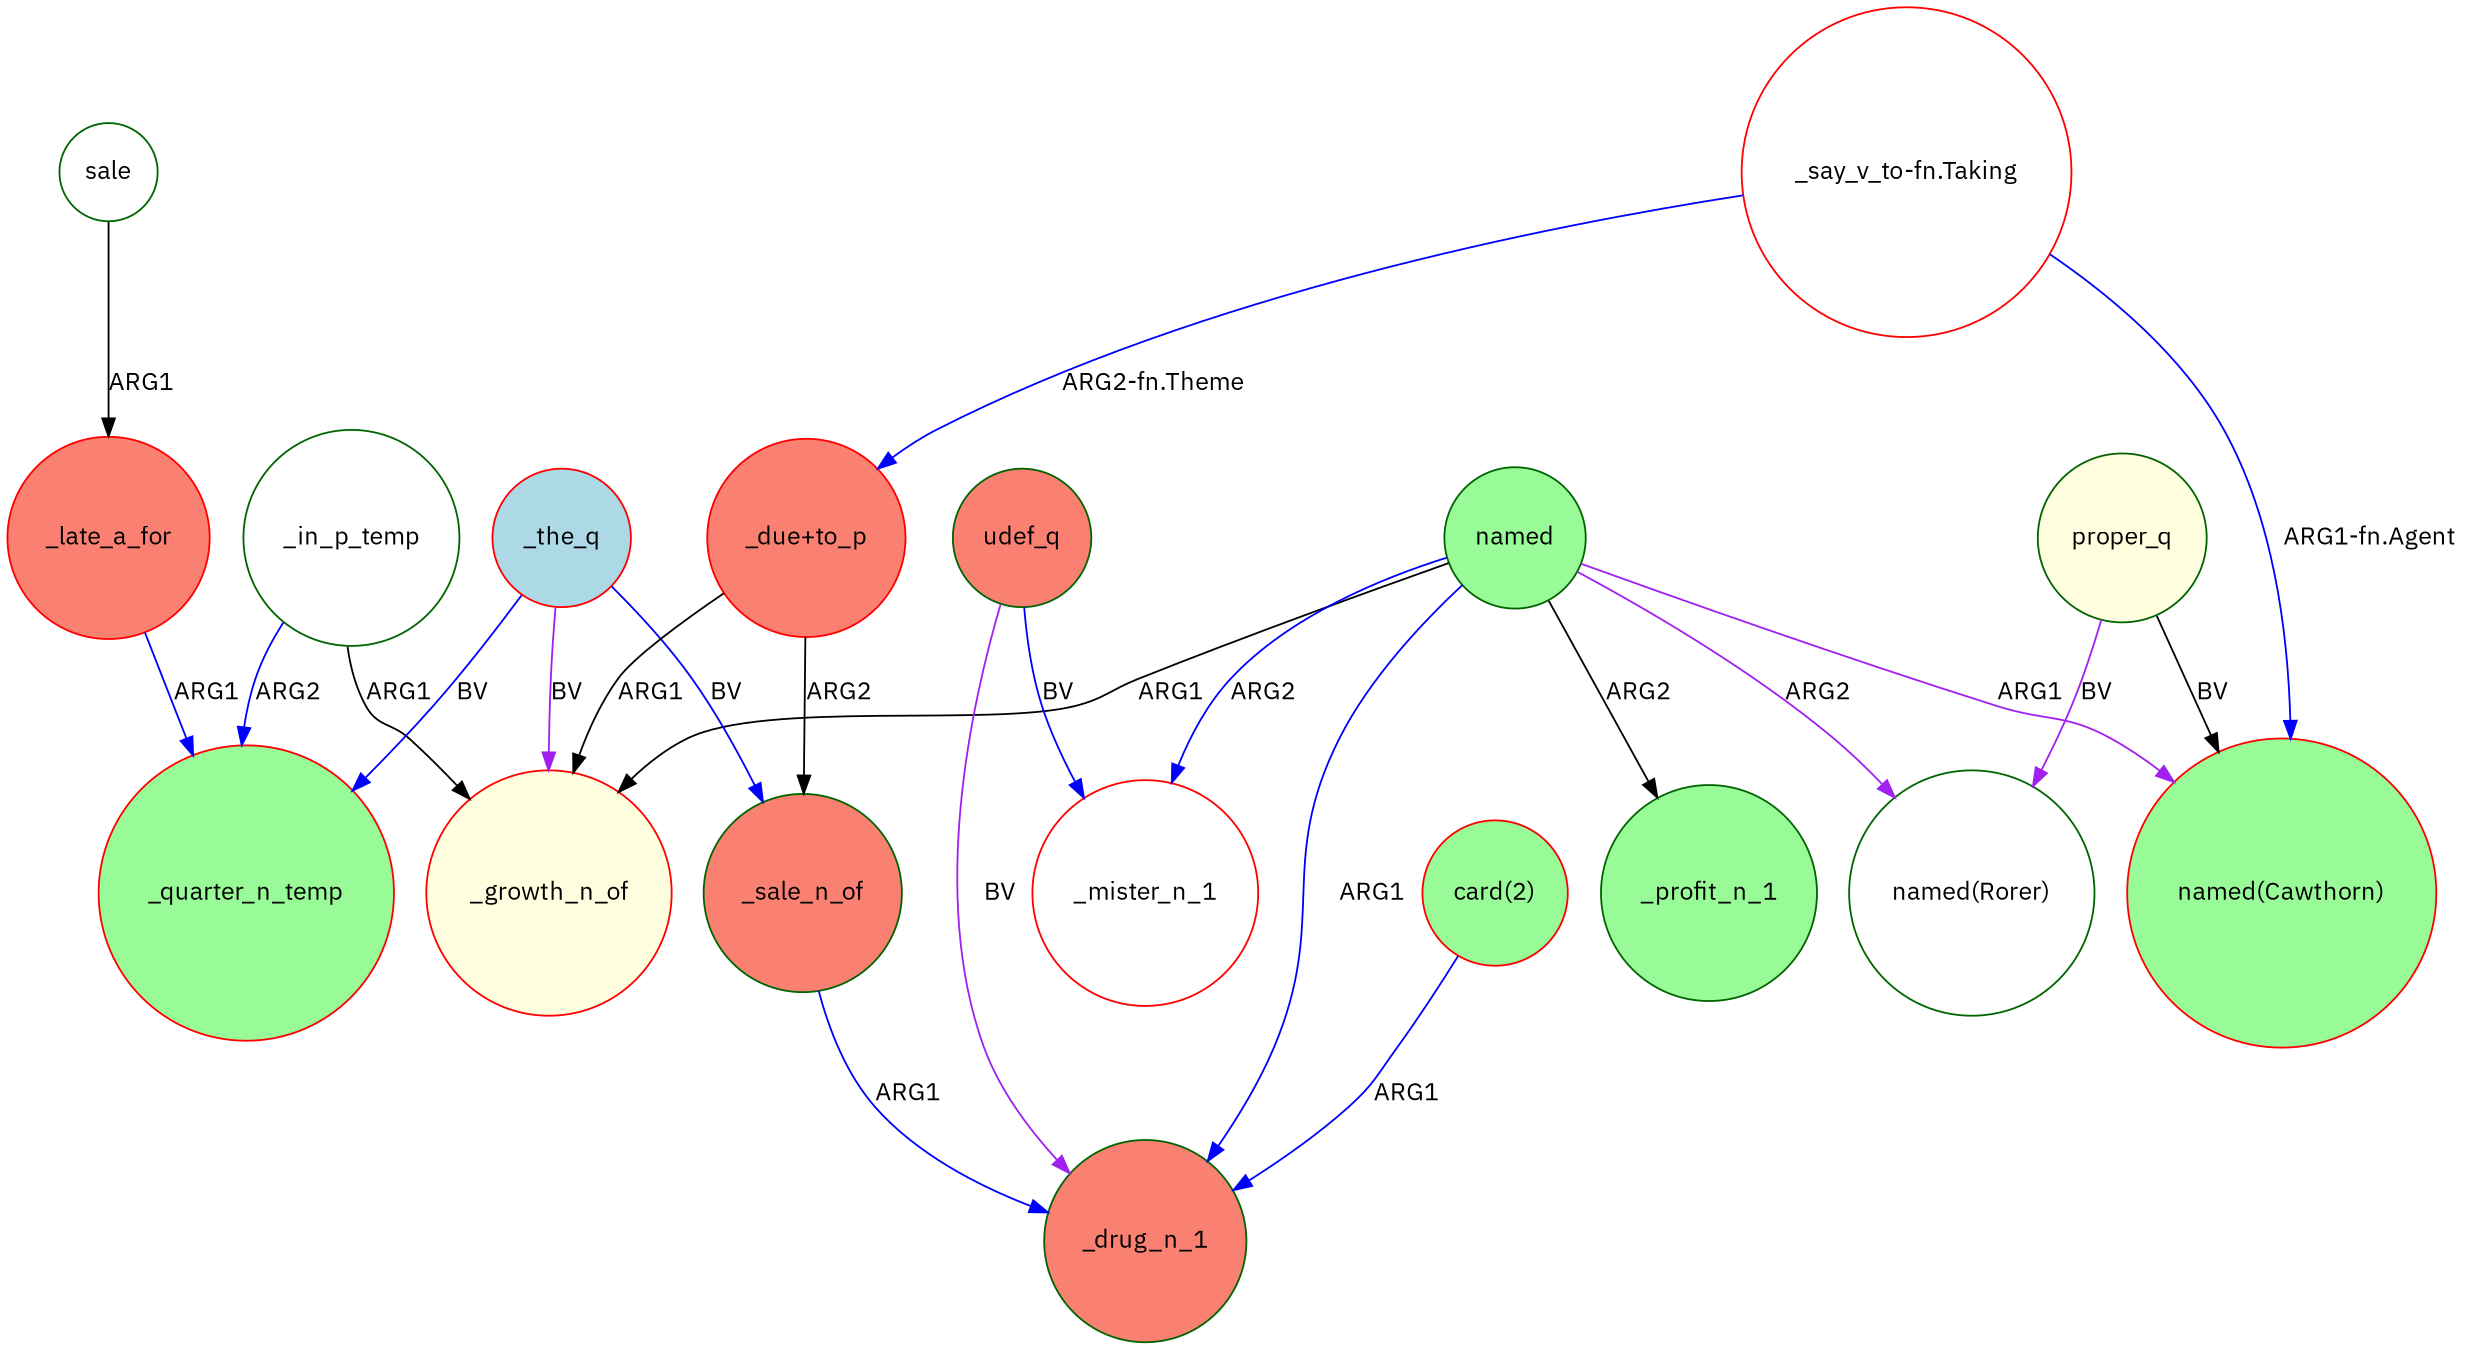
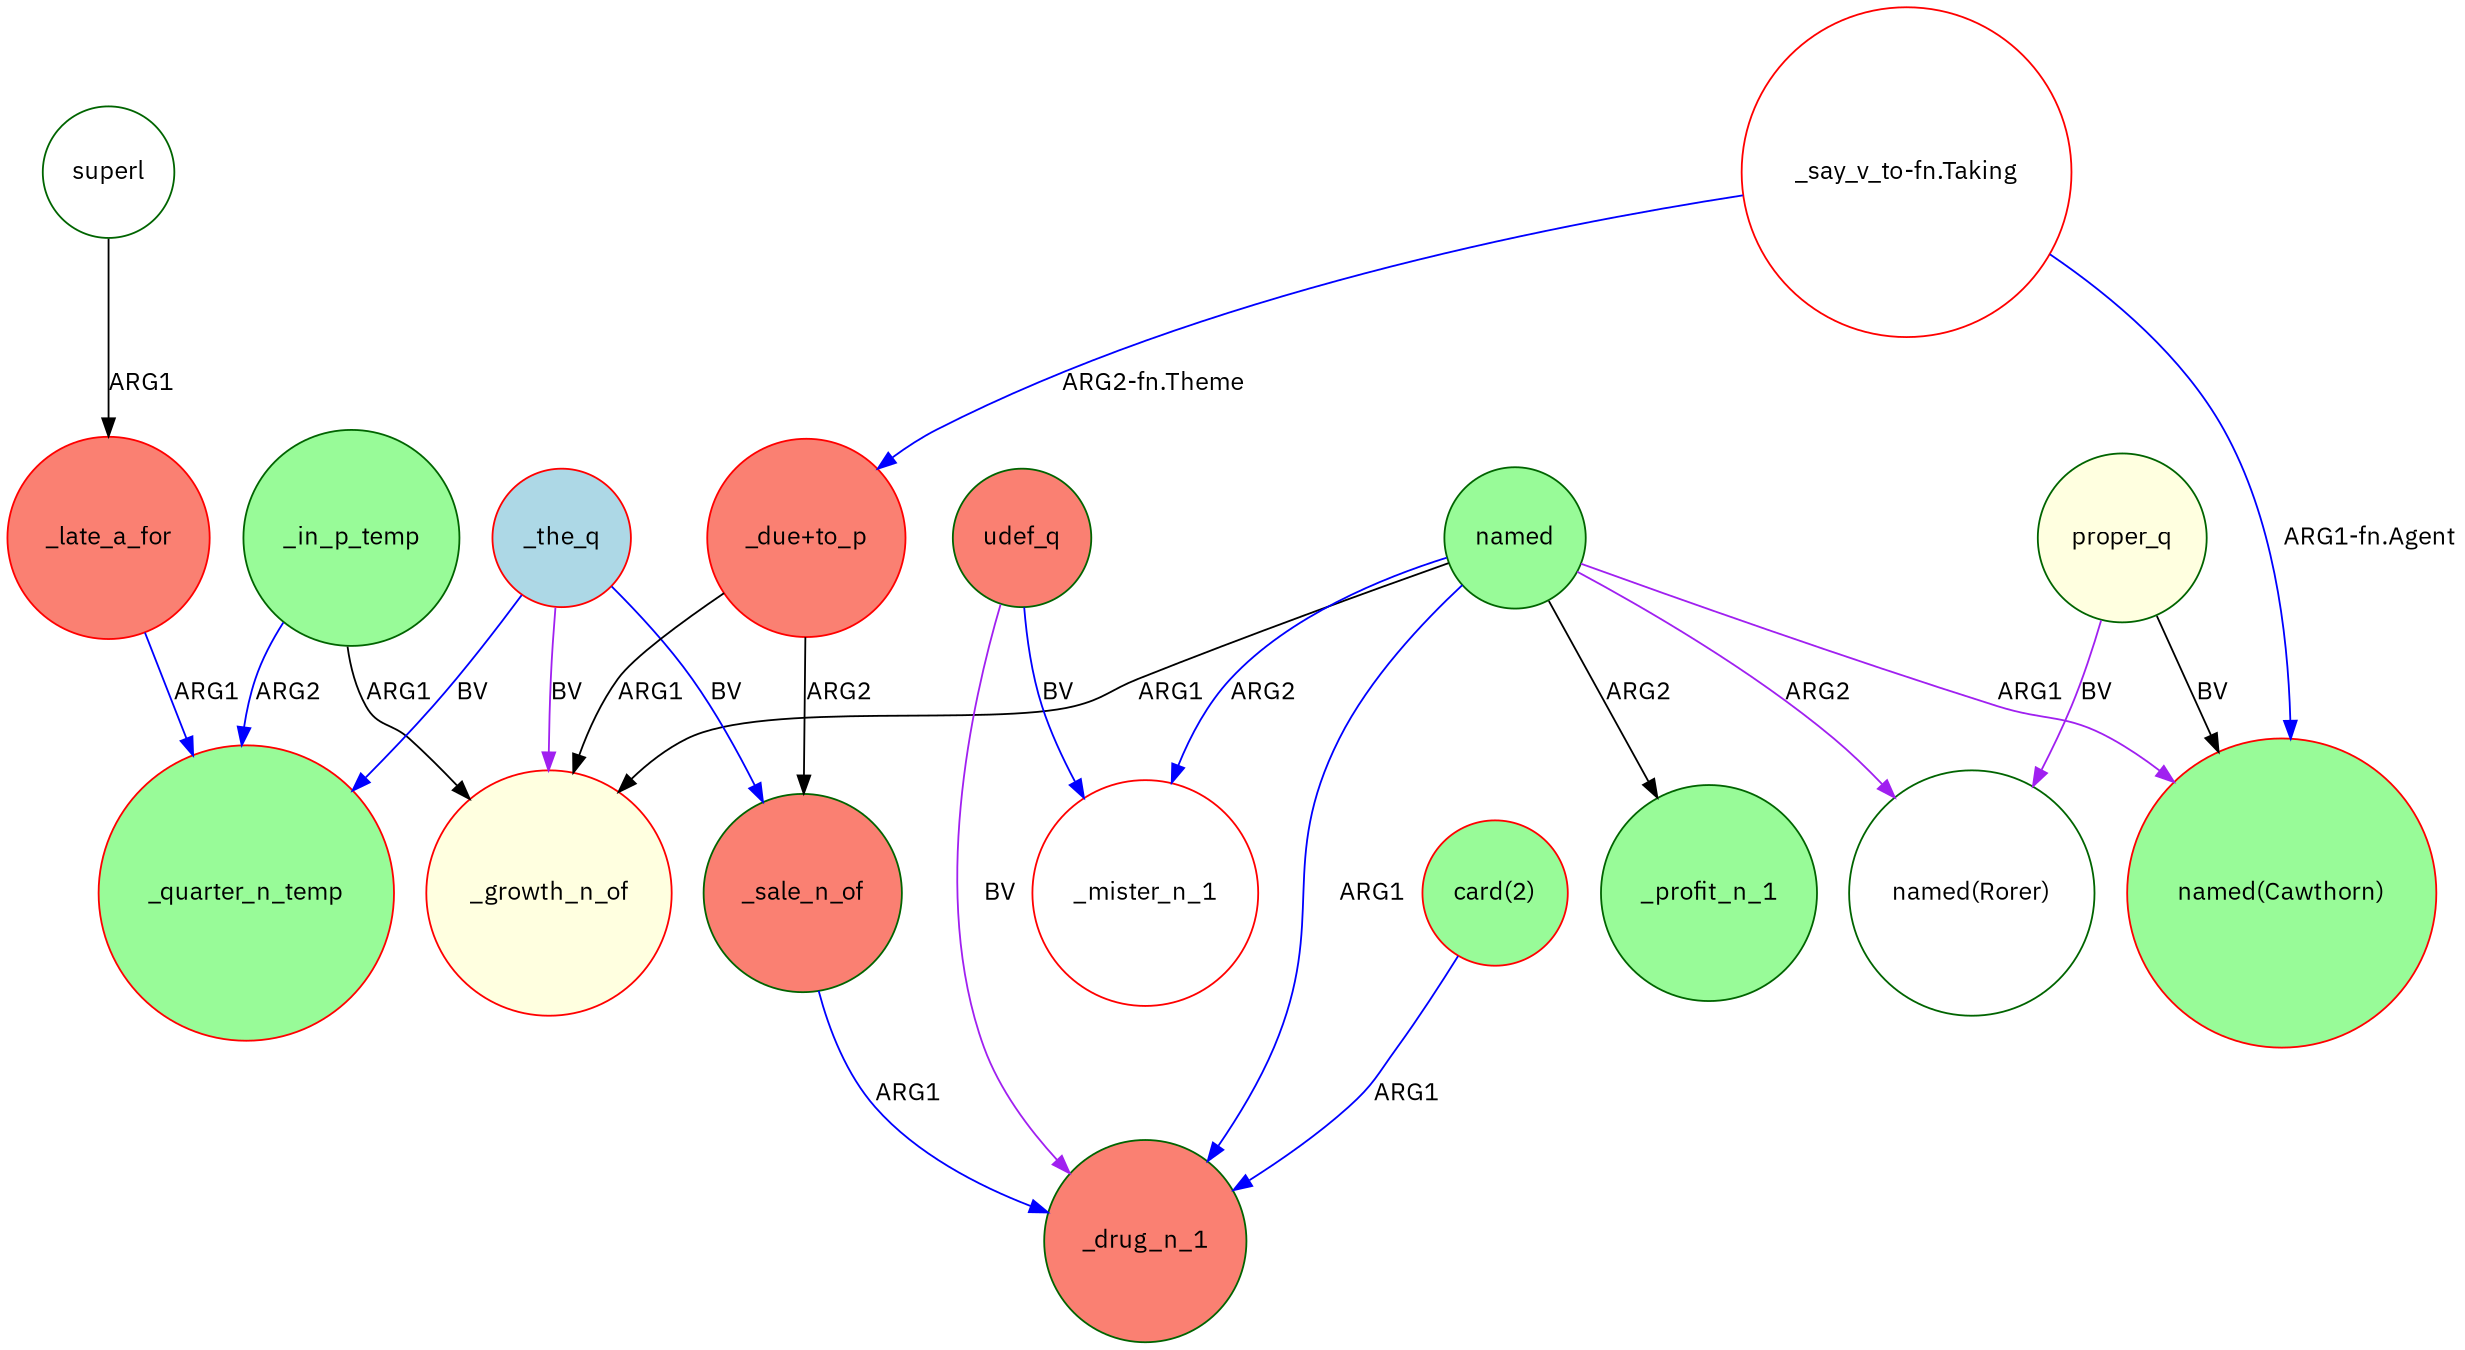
(109, 172) -> (109, 172)
(351, 538) -> (351, 538)
